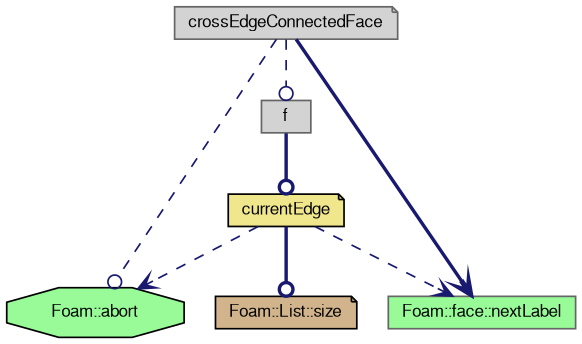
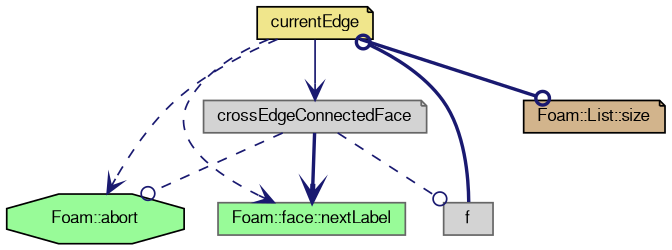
none -> (315, 61)
